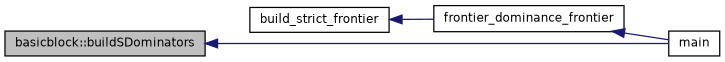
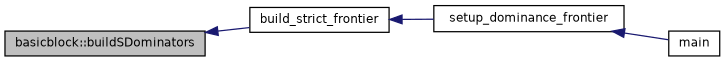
(529, 19) -> (529, 19)
(443, 44) -> (234, 29)
